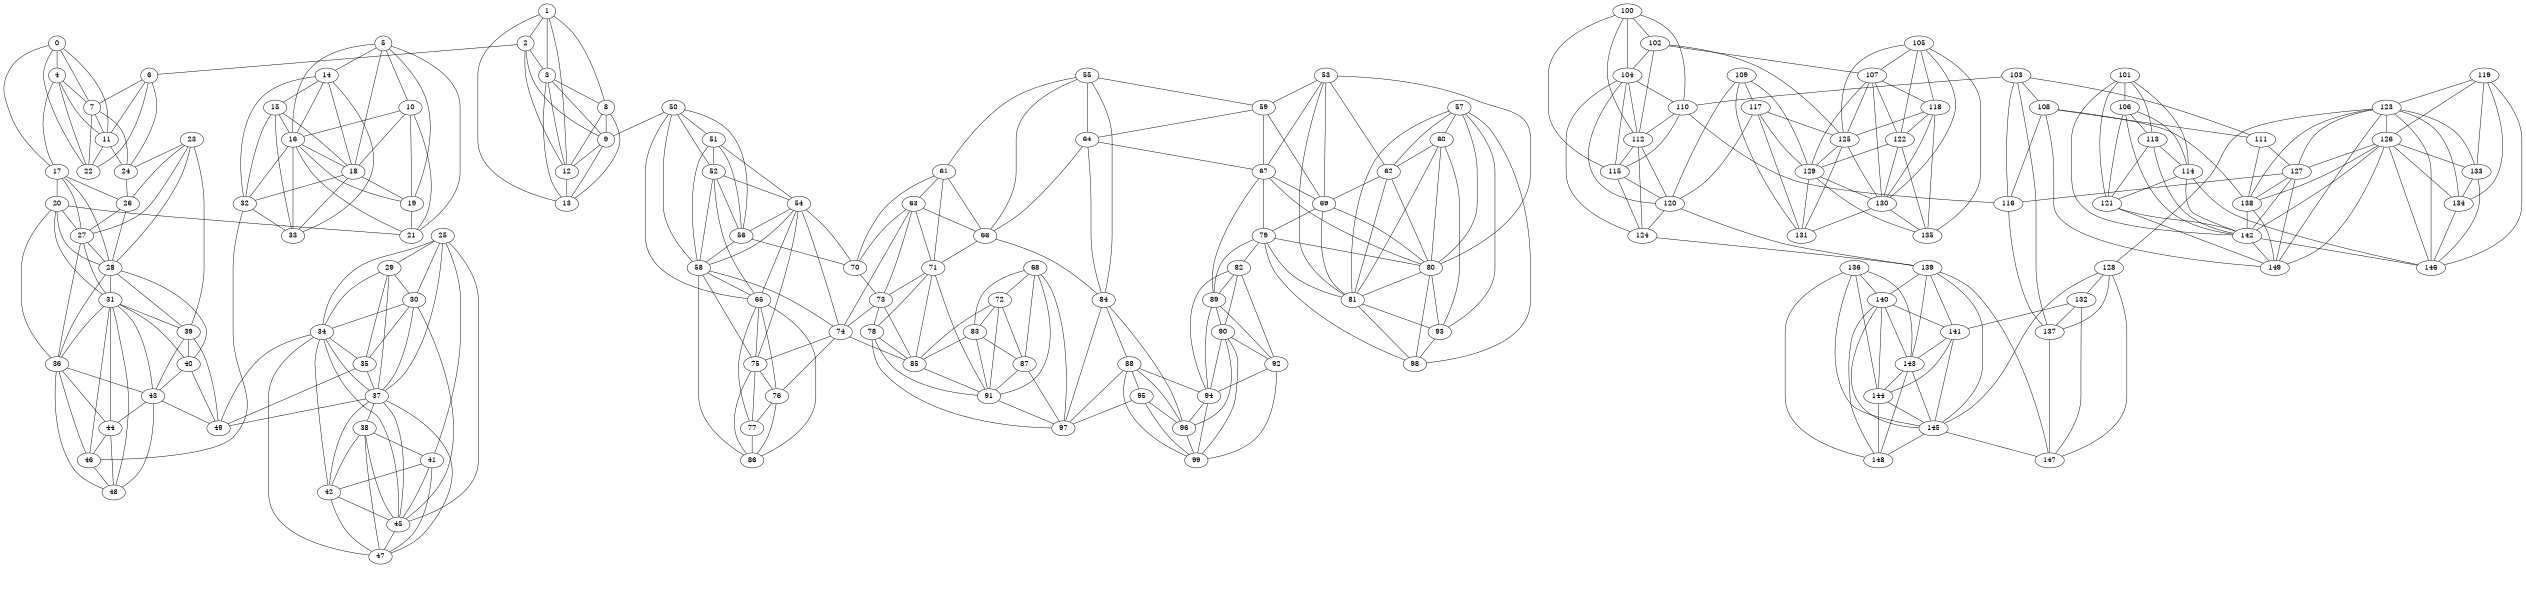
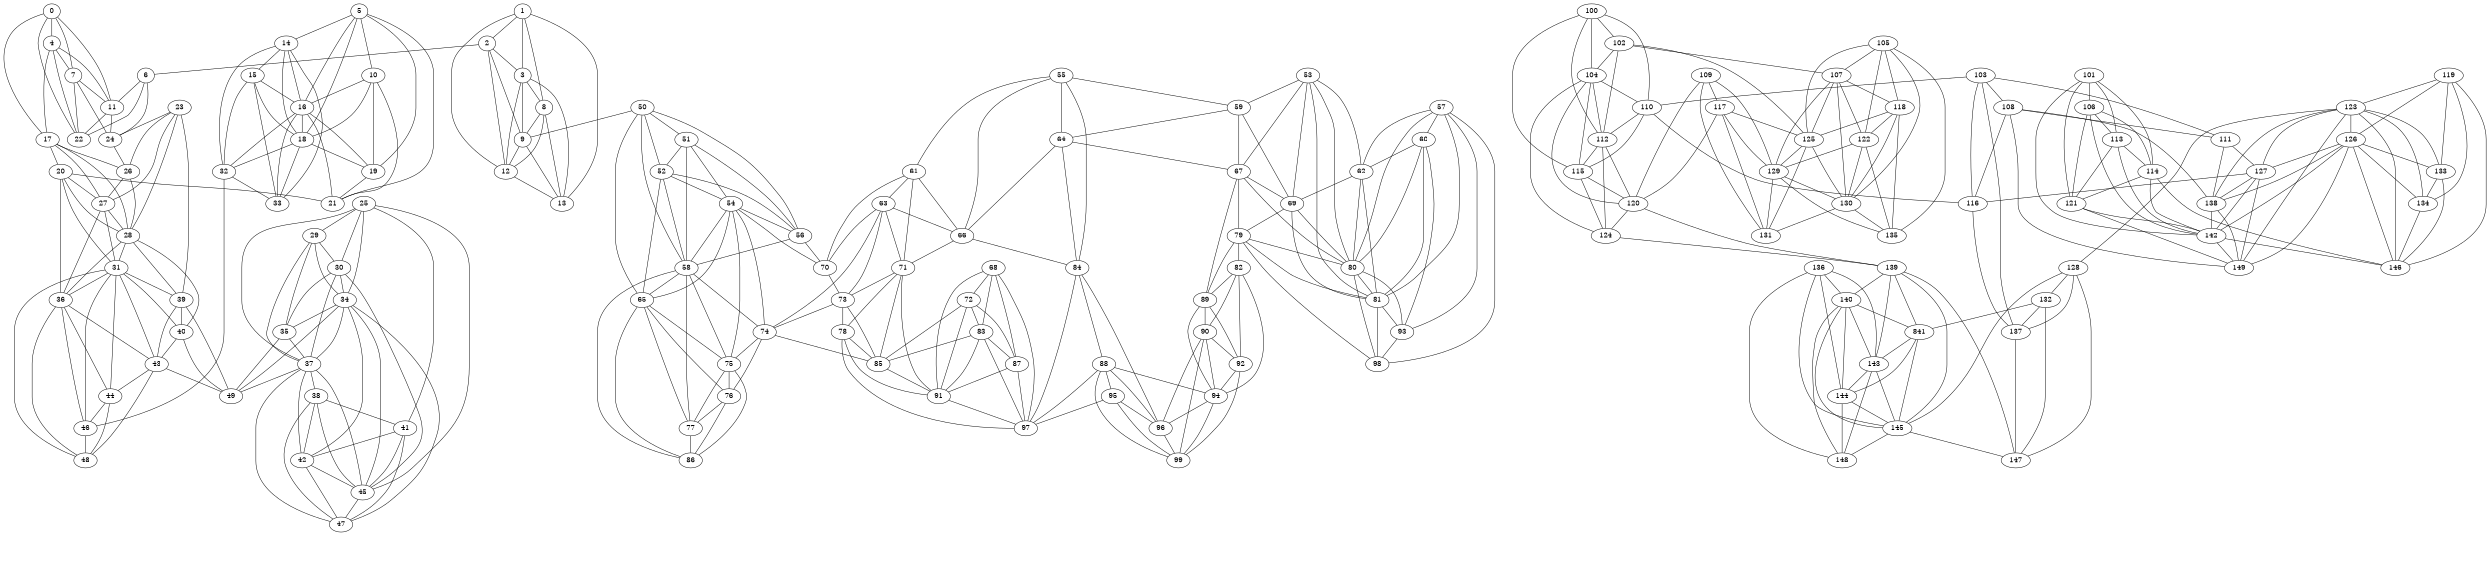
(121, 92) -> none
(1955, 332) -> (1919, 332)
none -> (686, 348)
none -> (1004, 380)
